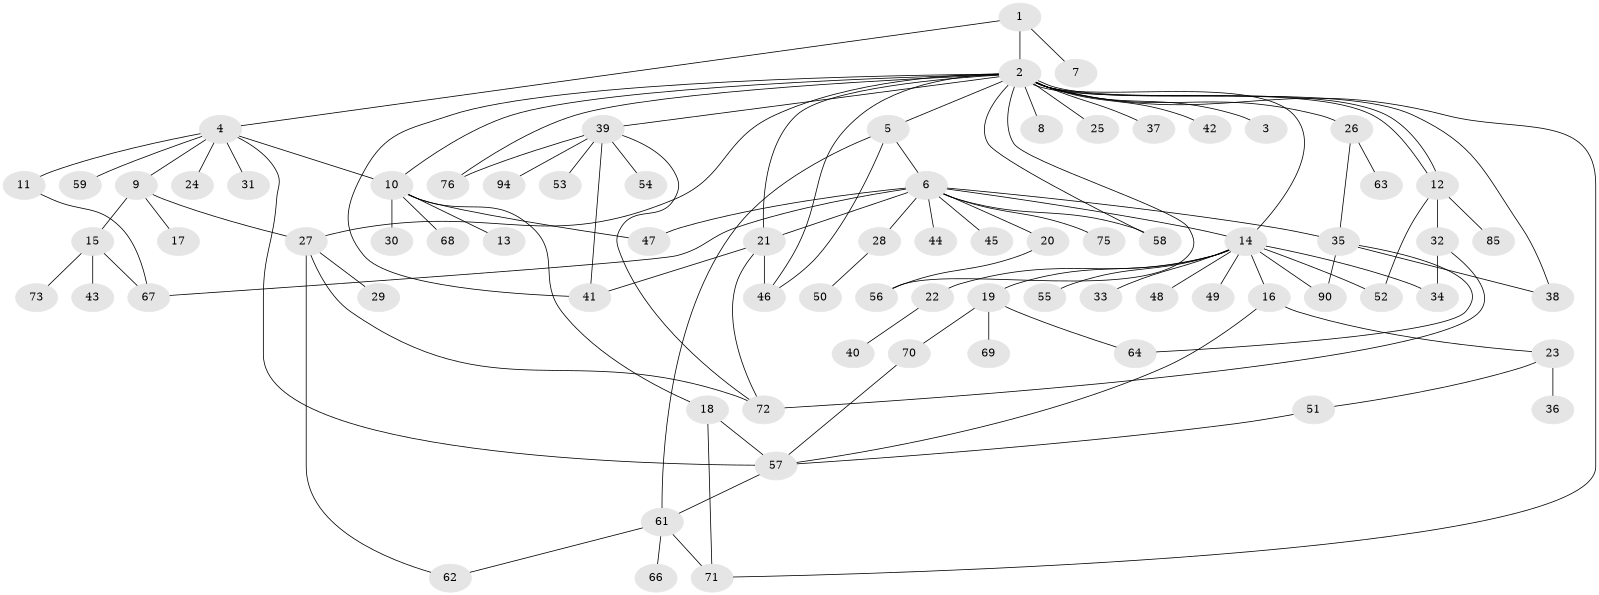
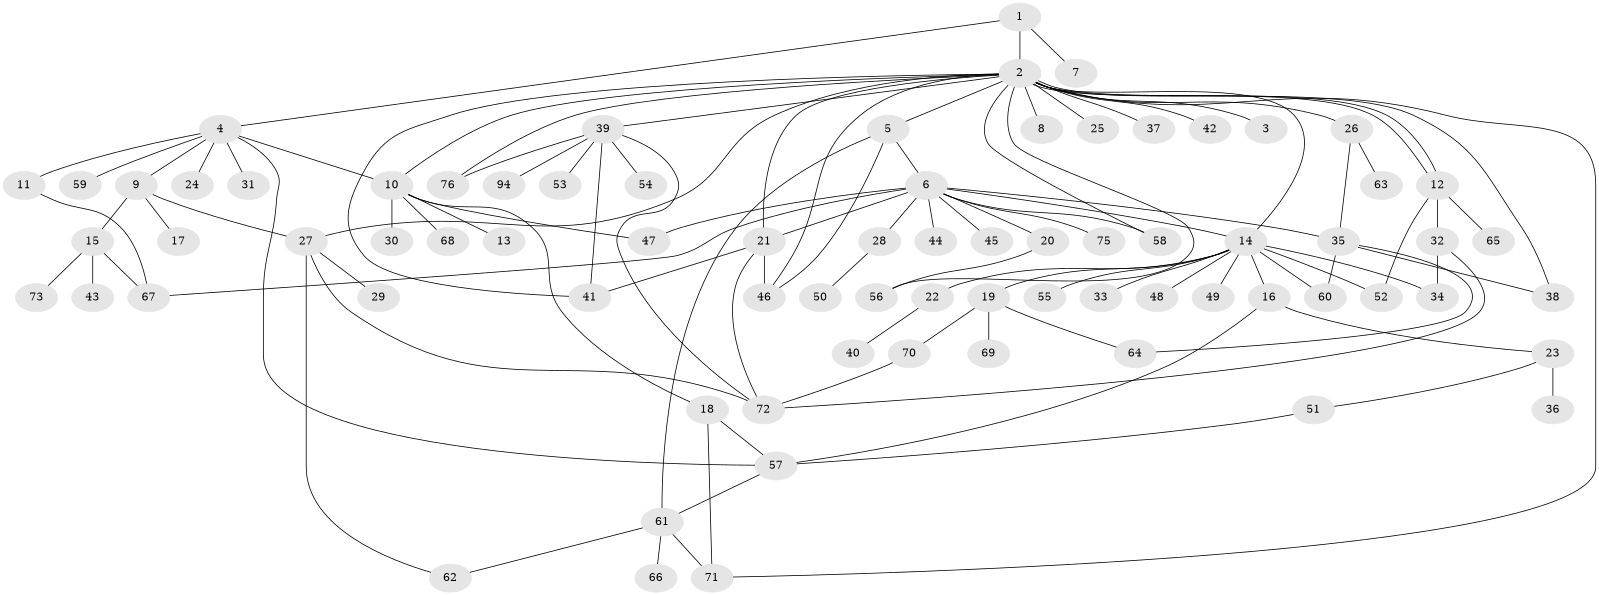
(1494, 242) -> (1494, 242)
(1325, 298) -> (1325, 298)
(843, 410) -> (838, 384)
